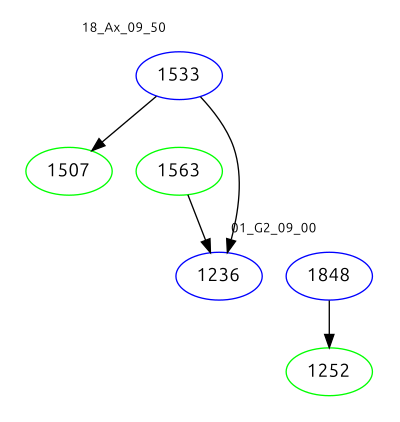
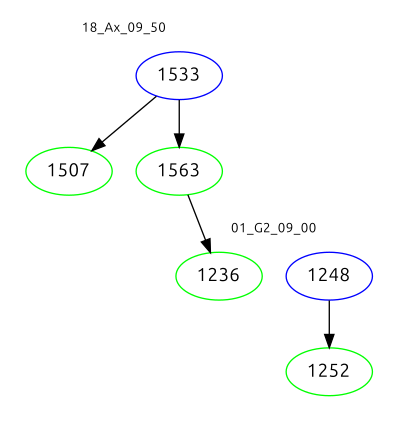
(224, 127) -> (179, 117)
(219, 276) -> (219, 276)
(329, 276) -> (329, 276)
